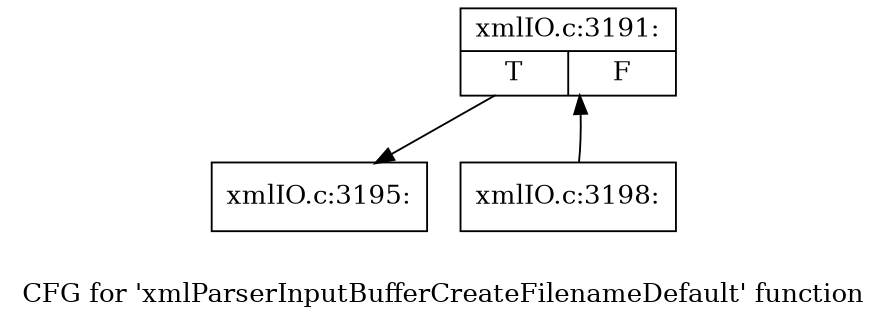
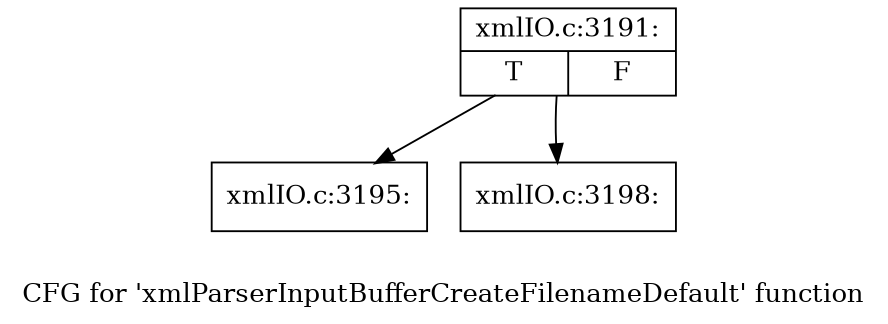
(581, 139) -> (556, 120)
